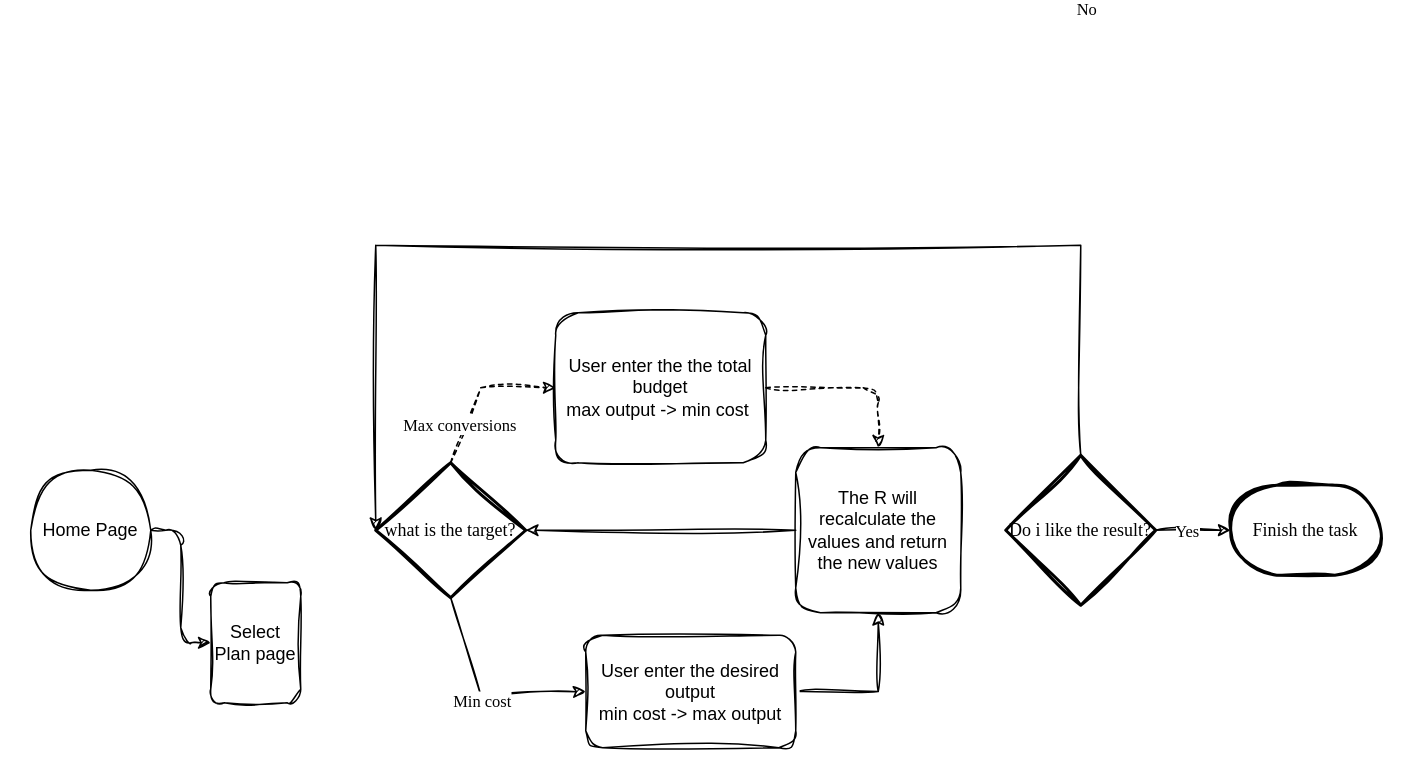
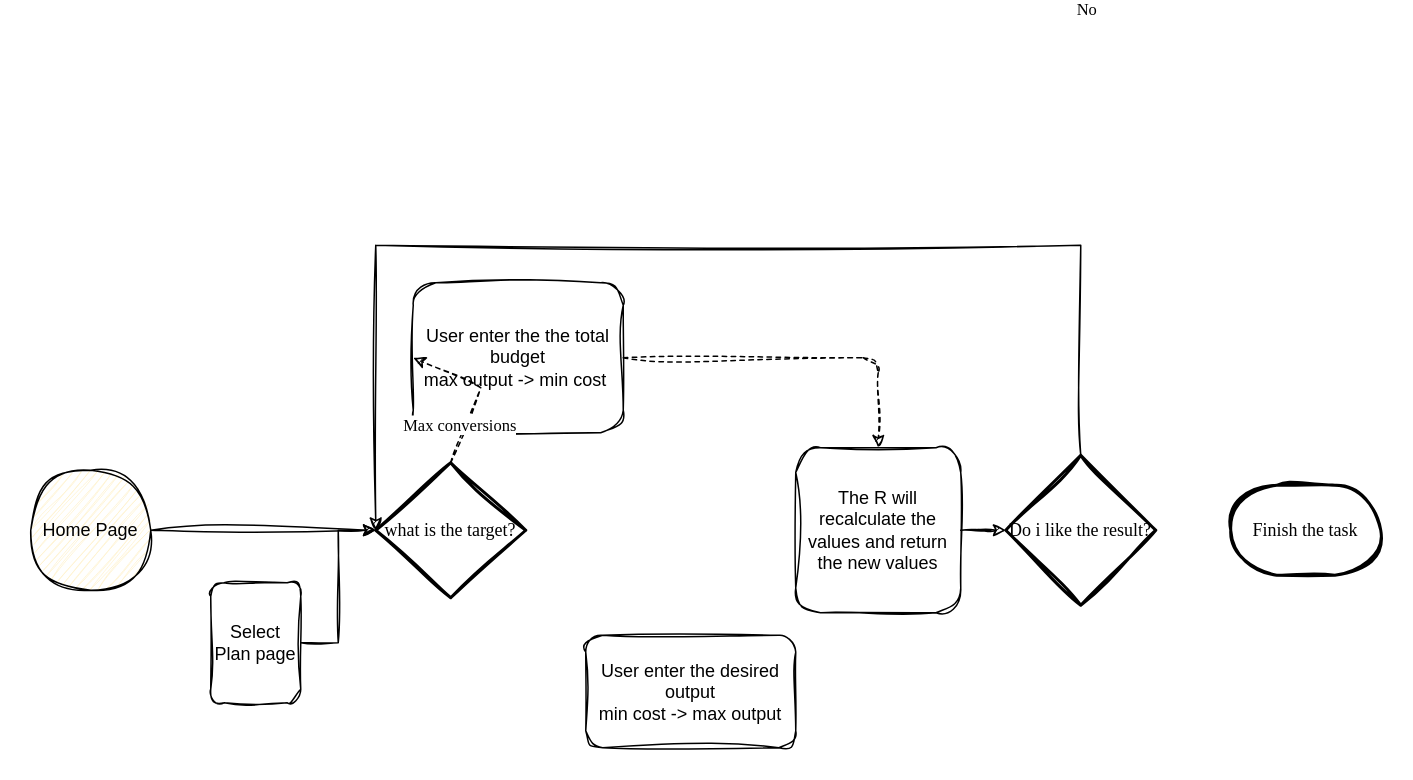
(661, 388) -> (518, 358)
(91, 530) -> (91, 530)
(664, 530) -> (987, 530)
(1188, 530) -> none
(181, 581) -> (244, 530)
none -> (338, 606)
(465, 646) -> none
(872, 692) -> none
